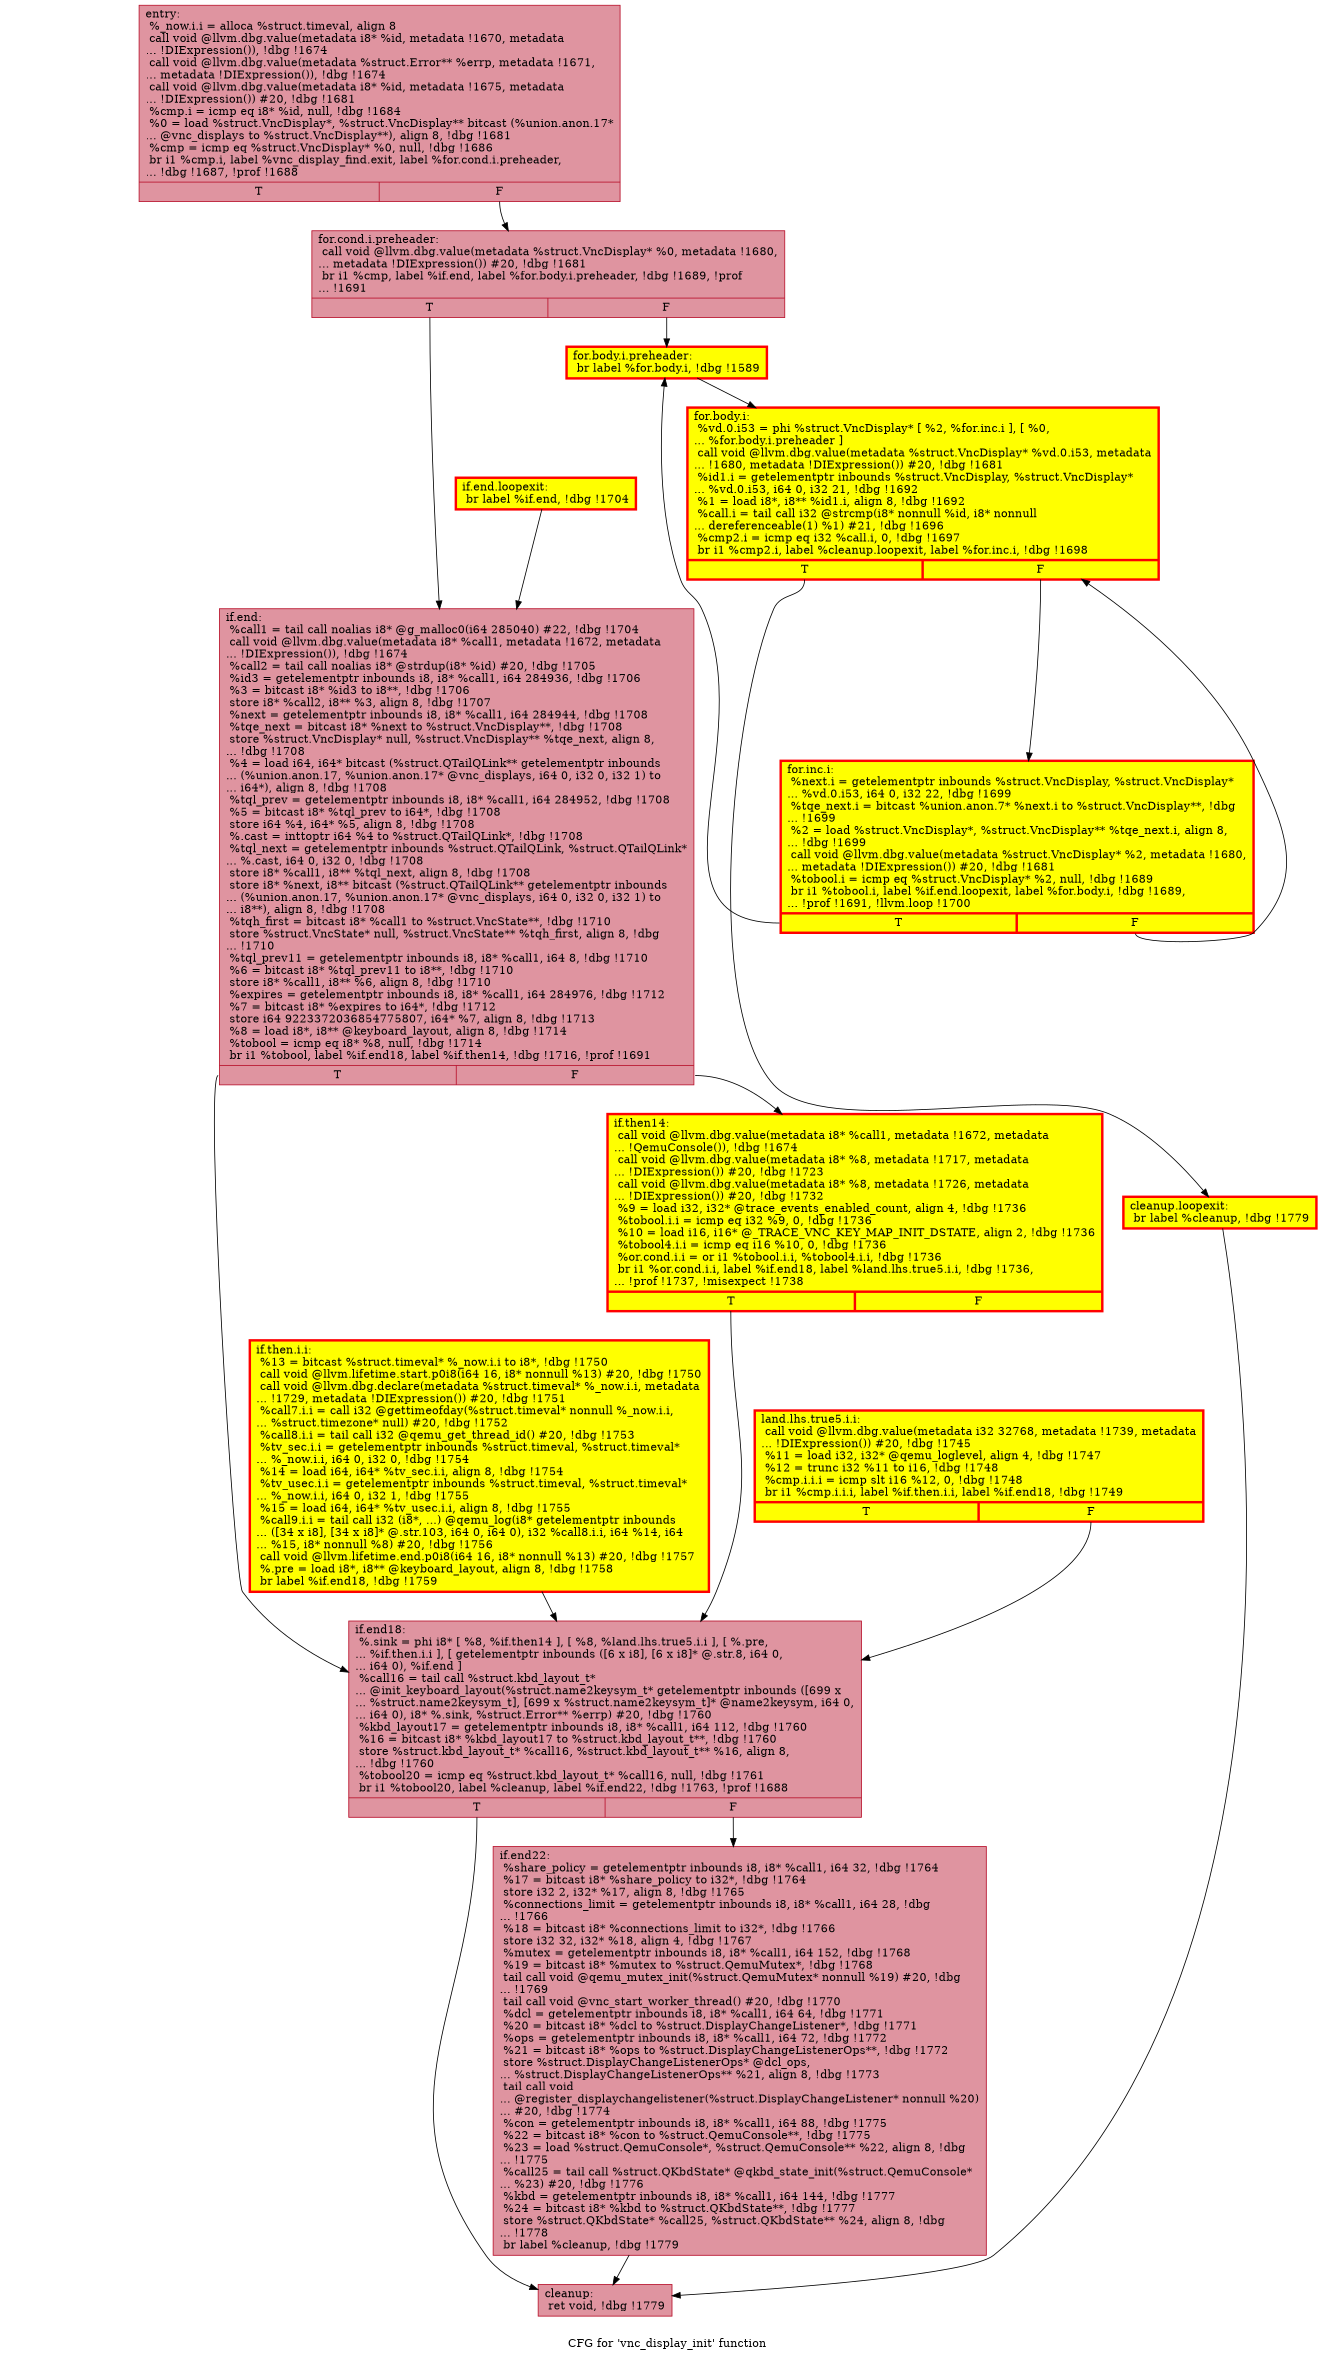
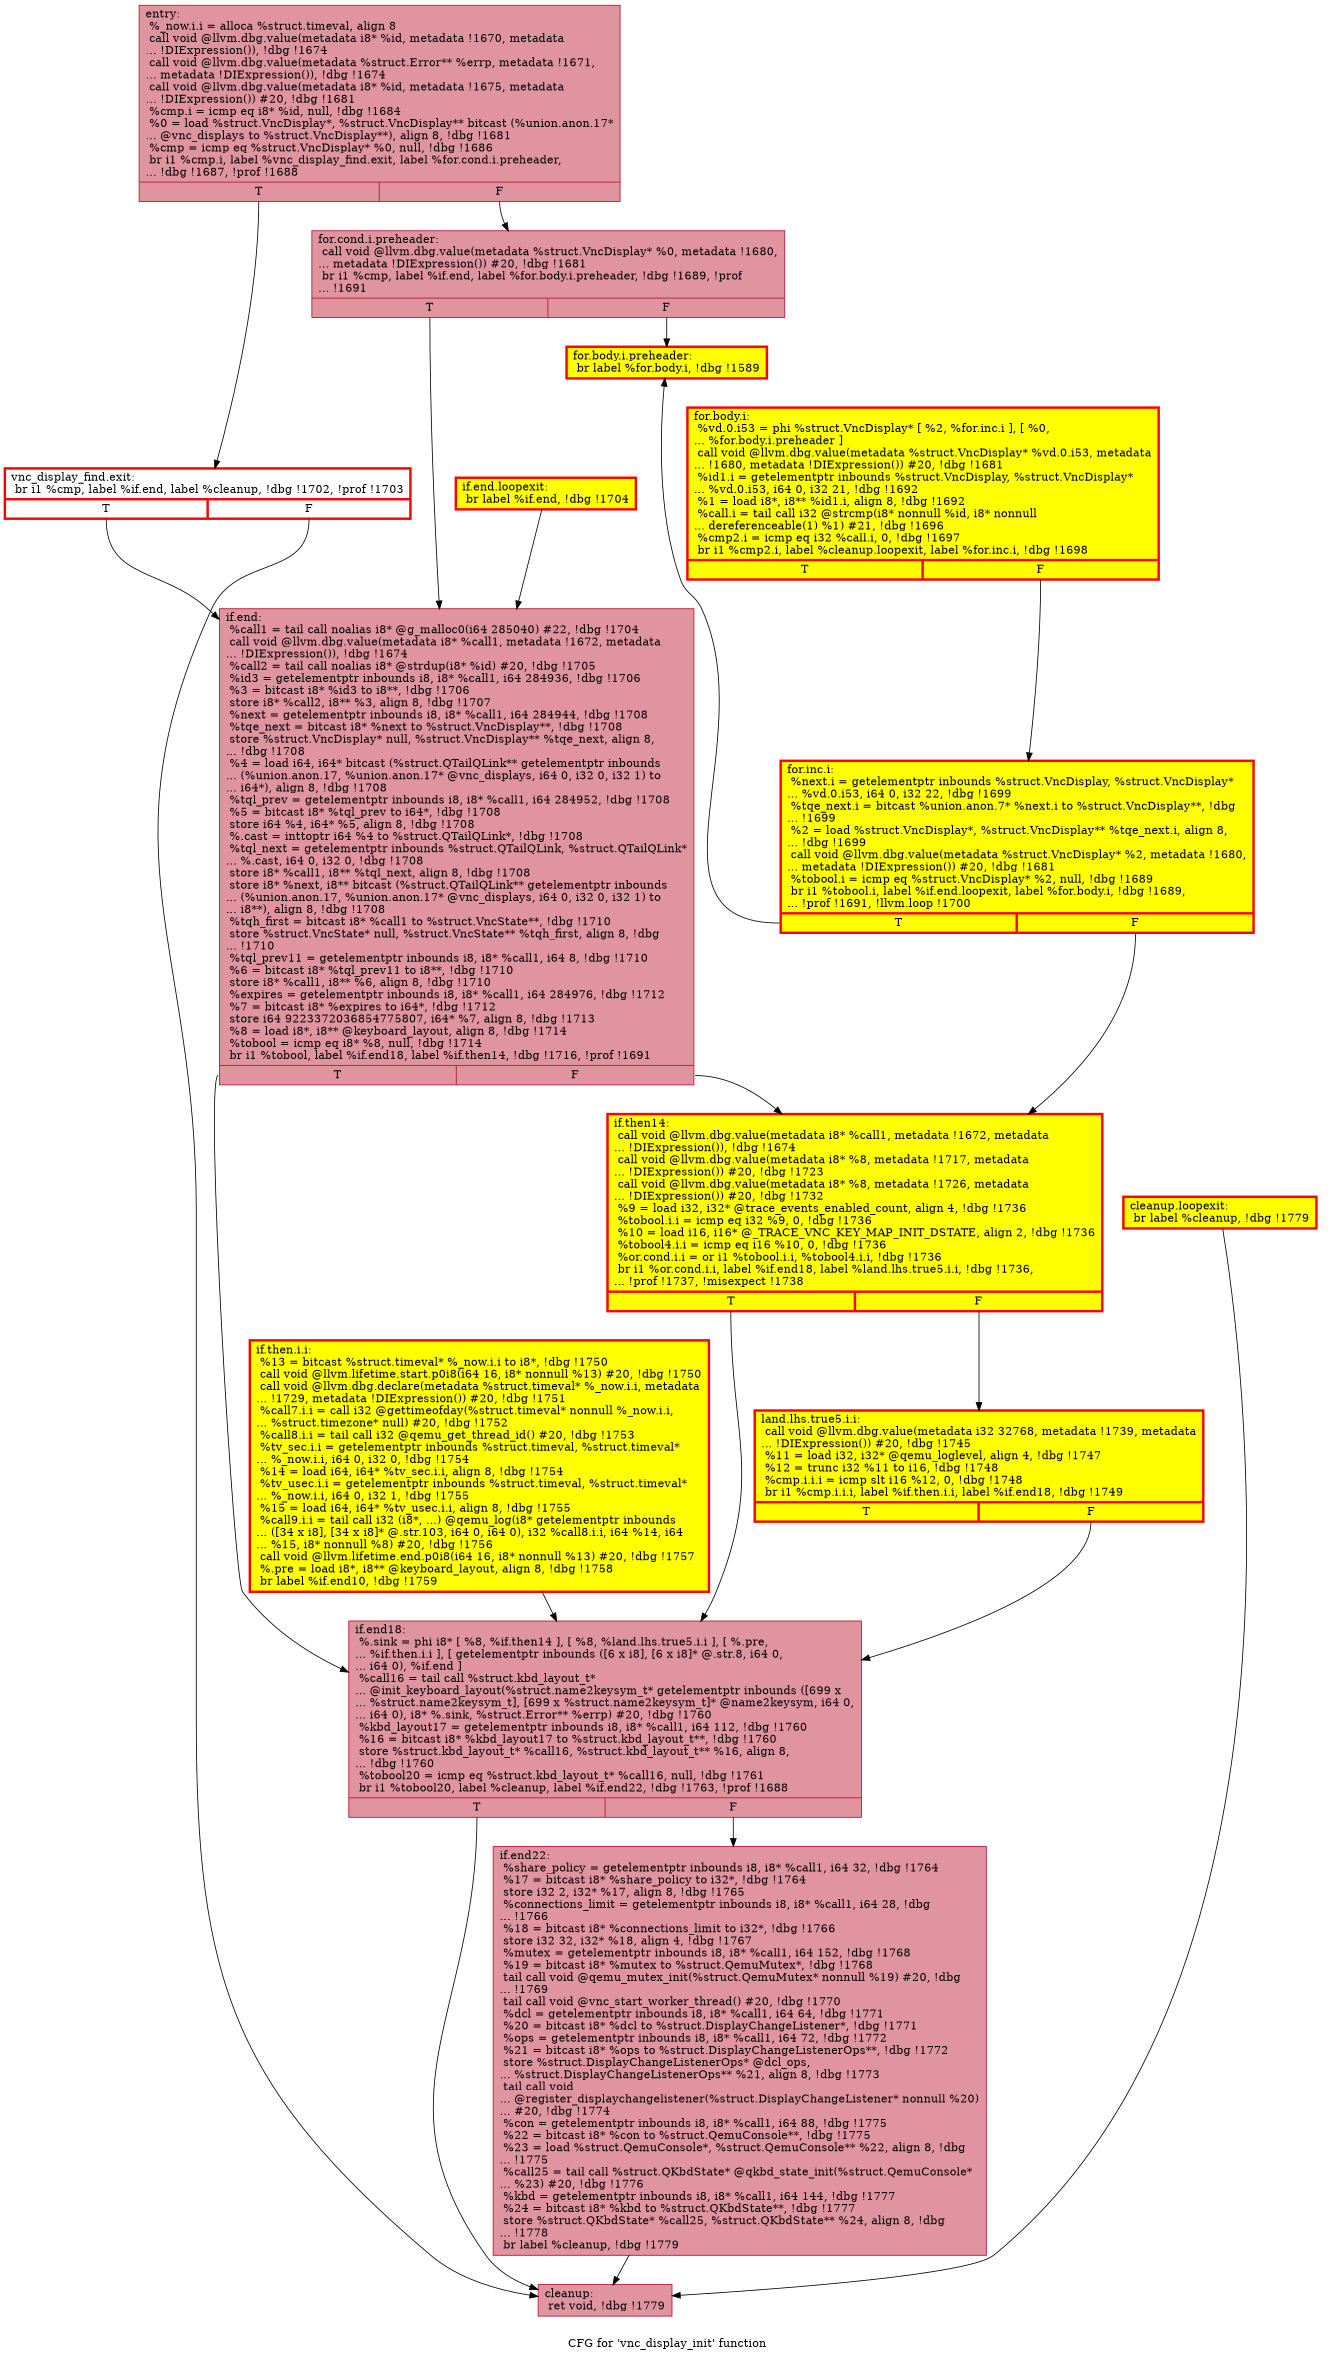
(723, 391) -> none
none -> (208, 494)
(1267, 790) -> (1105, 1032)
(757, 1055) -> none
(706, 1148) -> (705, 1148)
none -> (979, 1357)
(347, 1581) -> (347, 1581)
